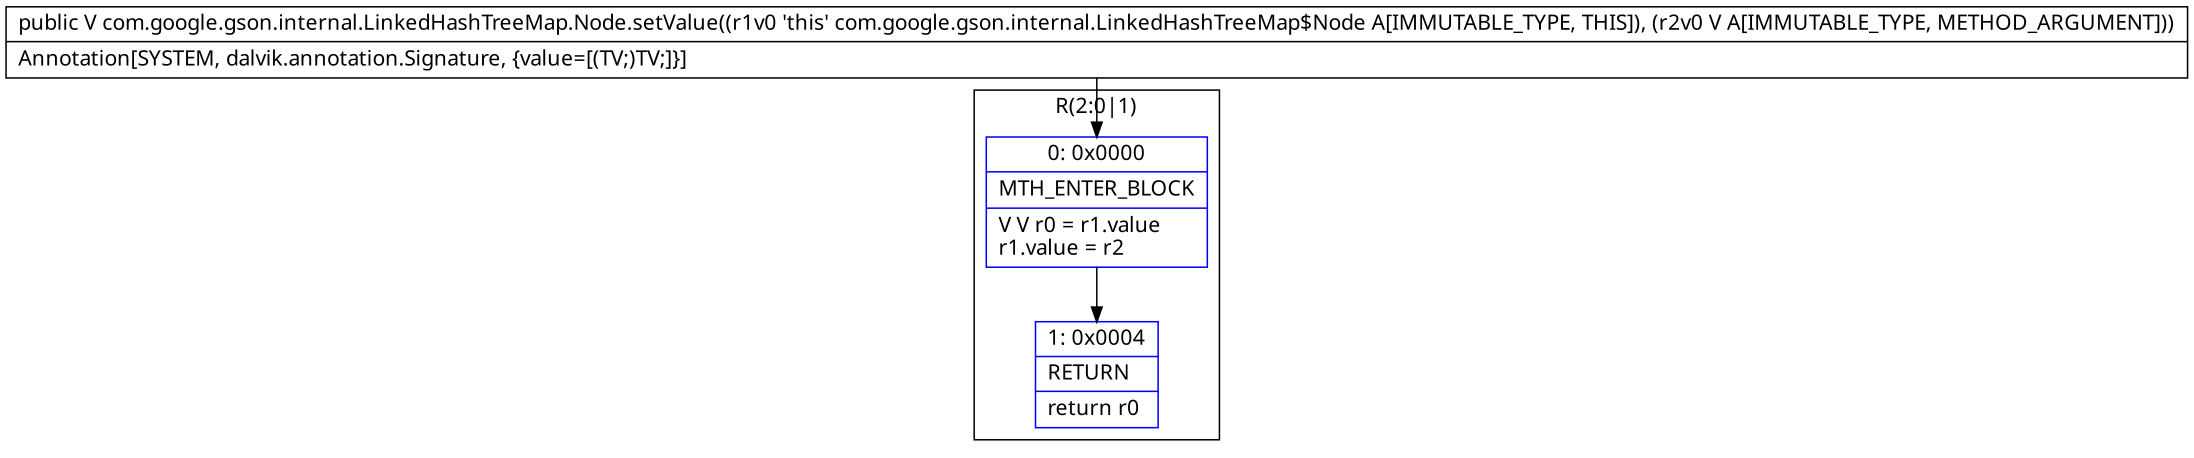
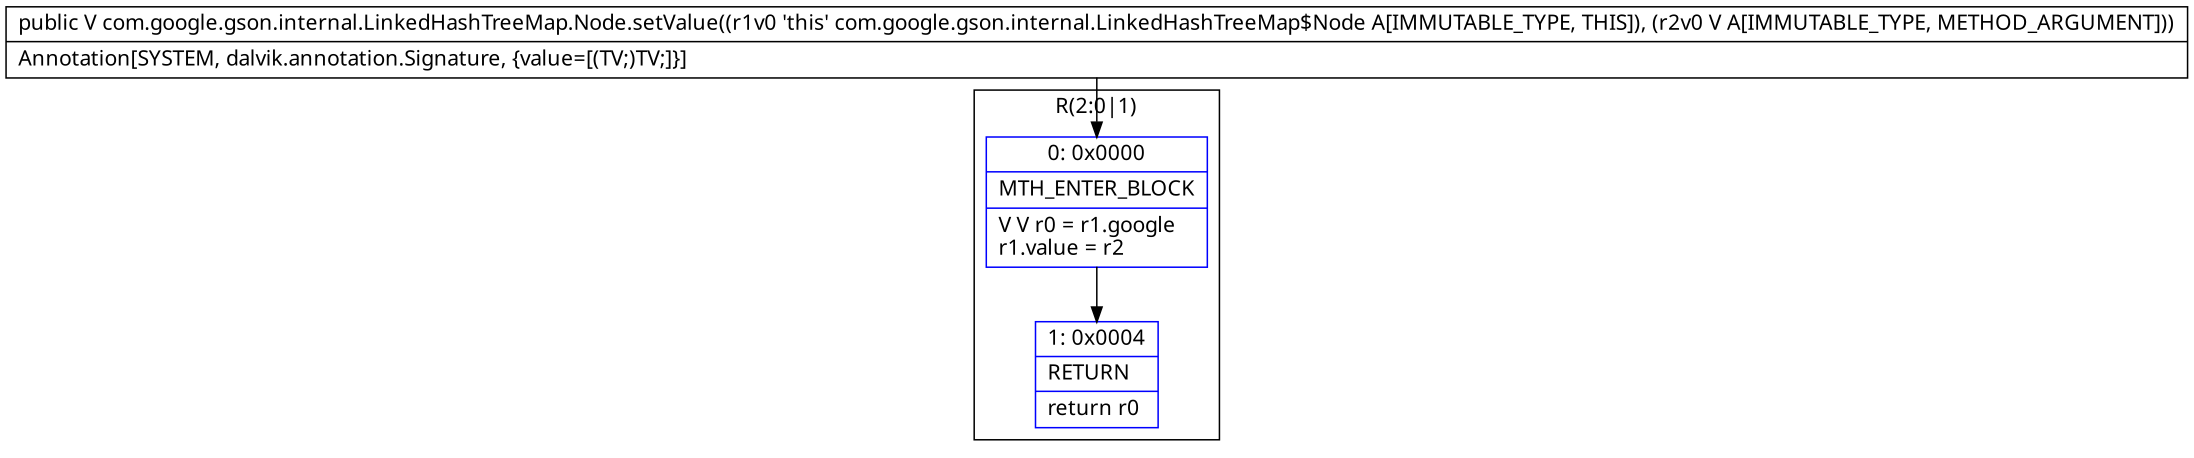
(1080, 226) -> (1088, 226)
